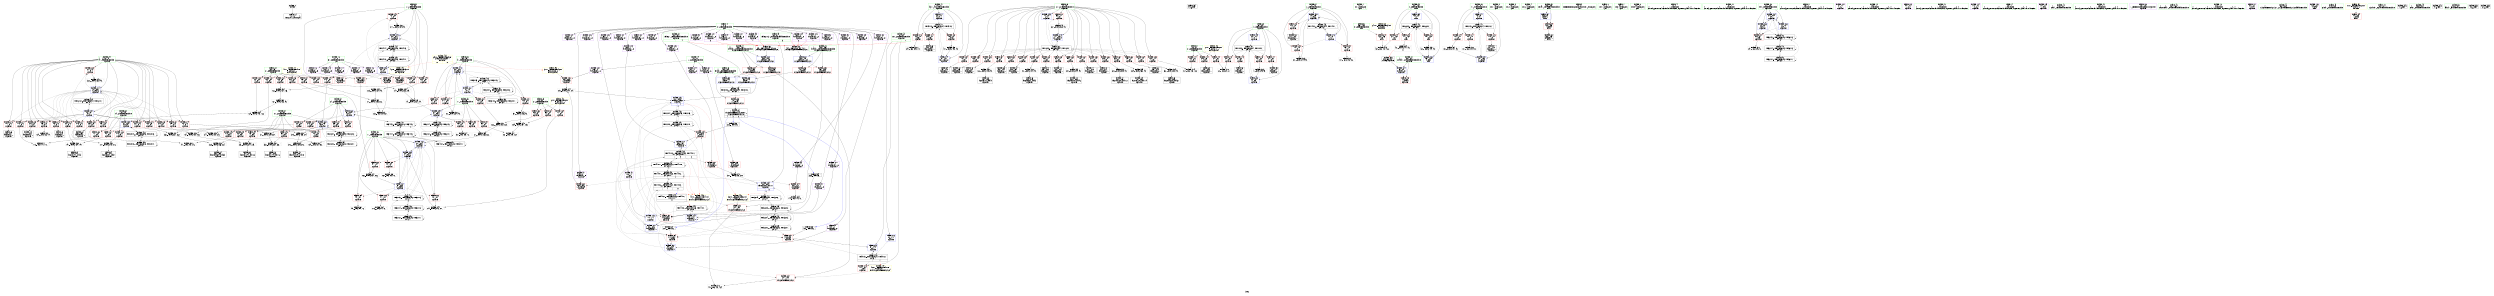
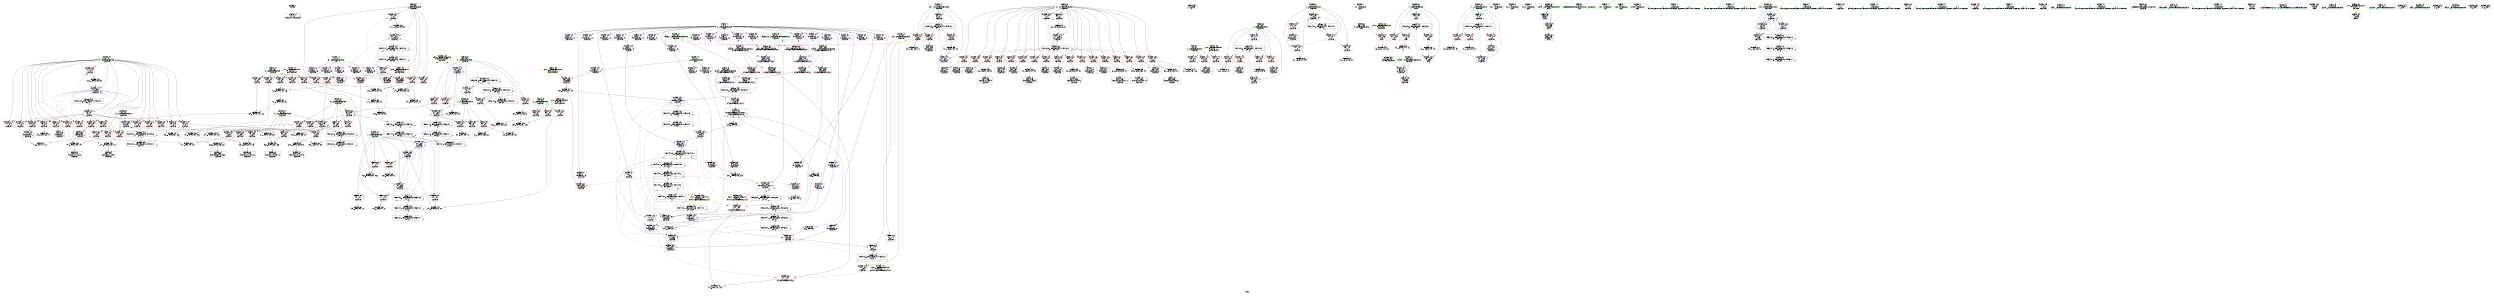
(9, 134) -> none
